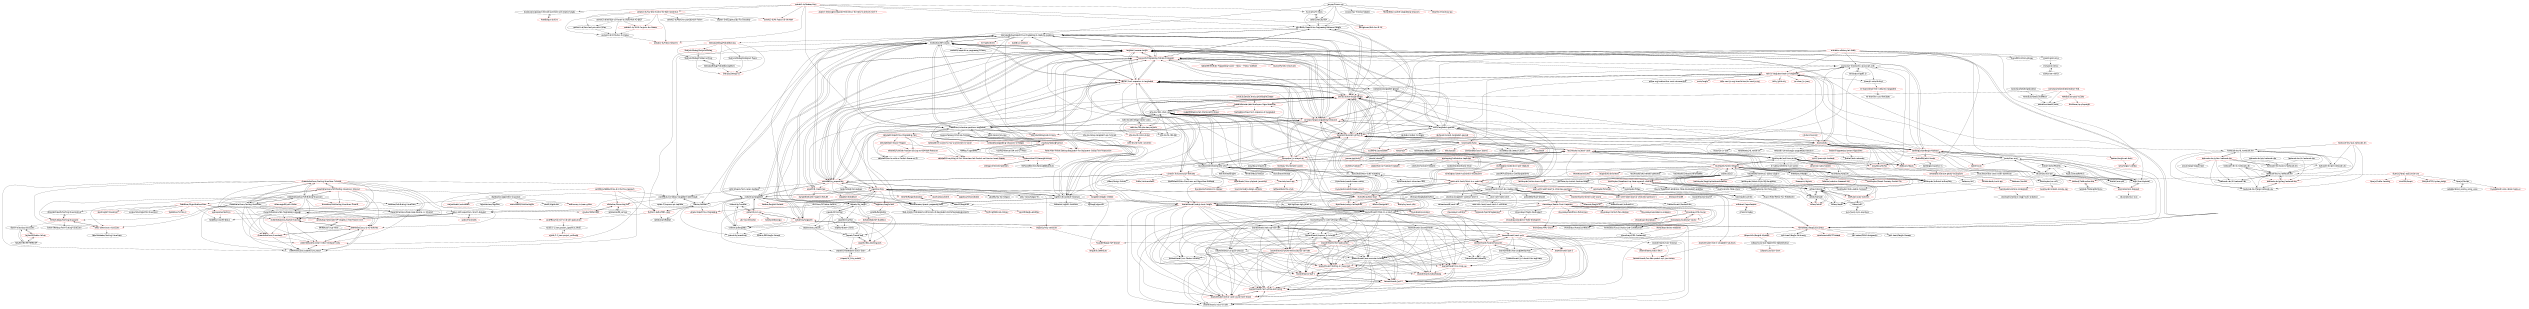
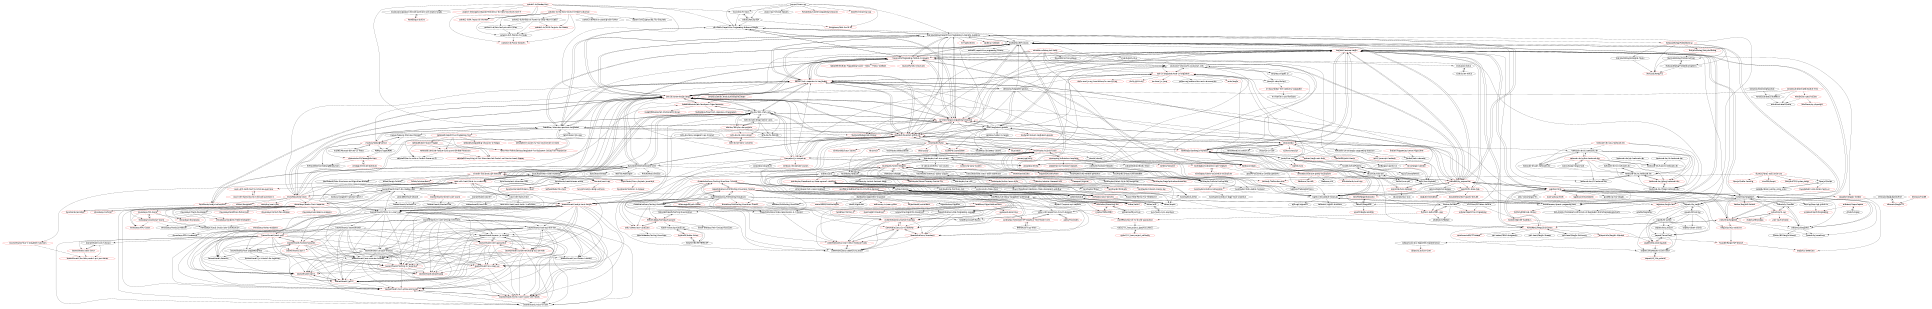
(1815, 139) -> (1289, 146)
none -> (1579, 163)
